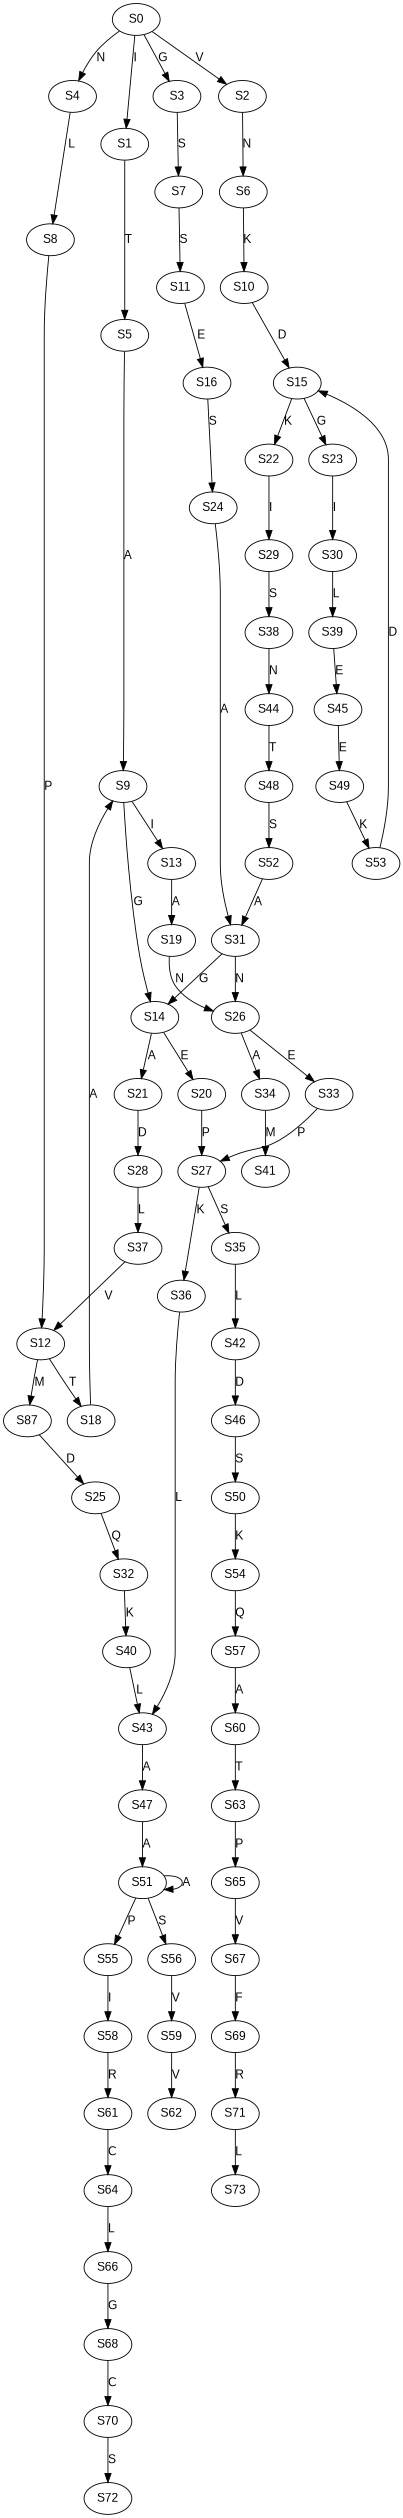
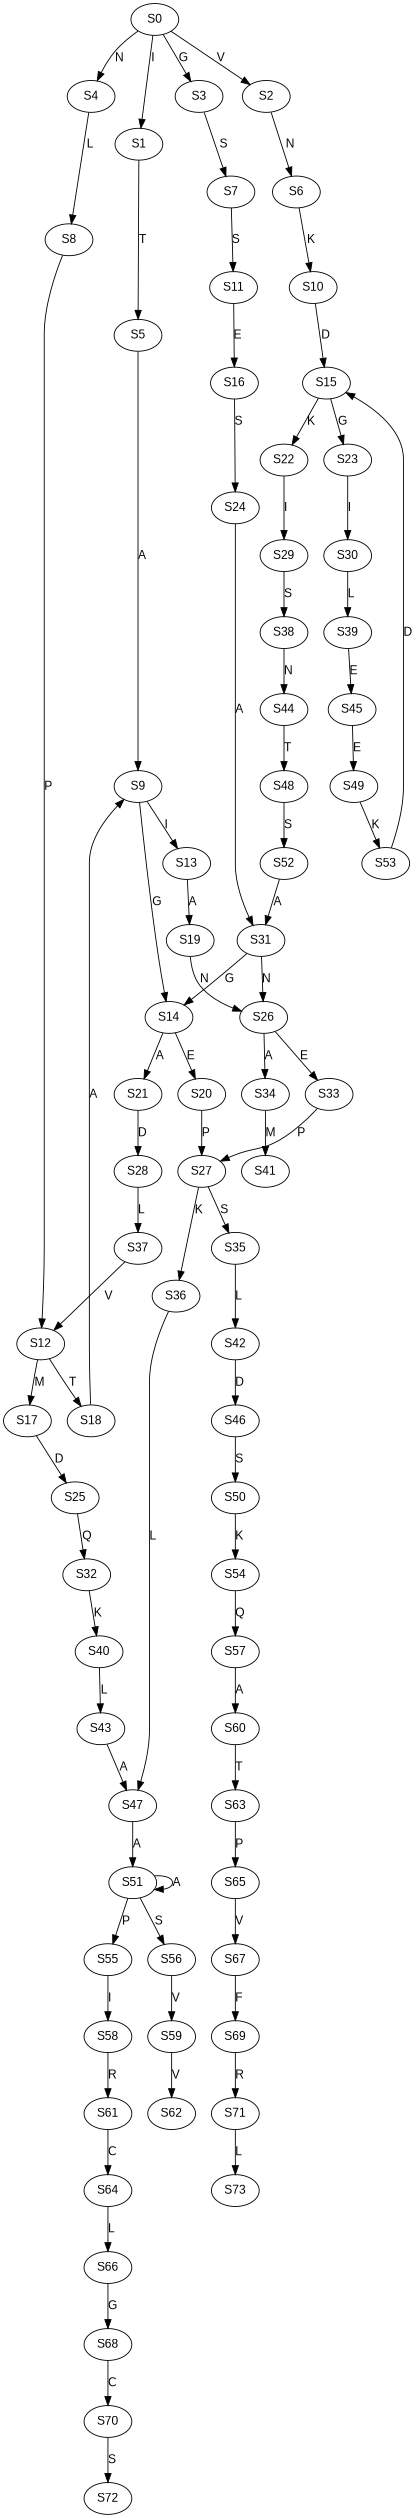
(27, 1421) -> (27, 1421)
(175, 1511) -> (150, 1545)
